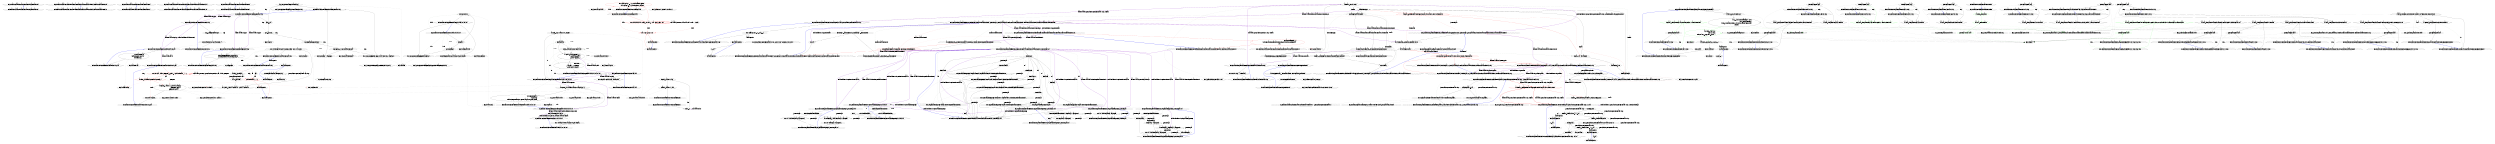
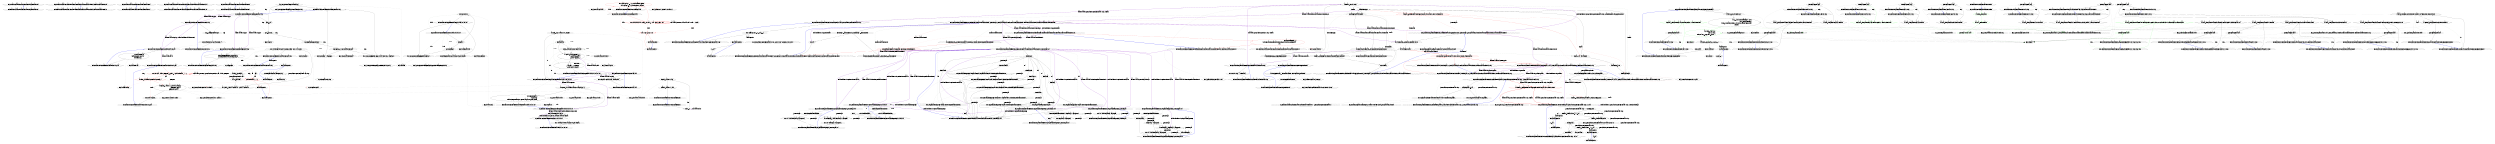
(313, 88) -> (313, 88)
(1151, 121) -> (1151, 121)
